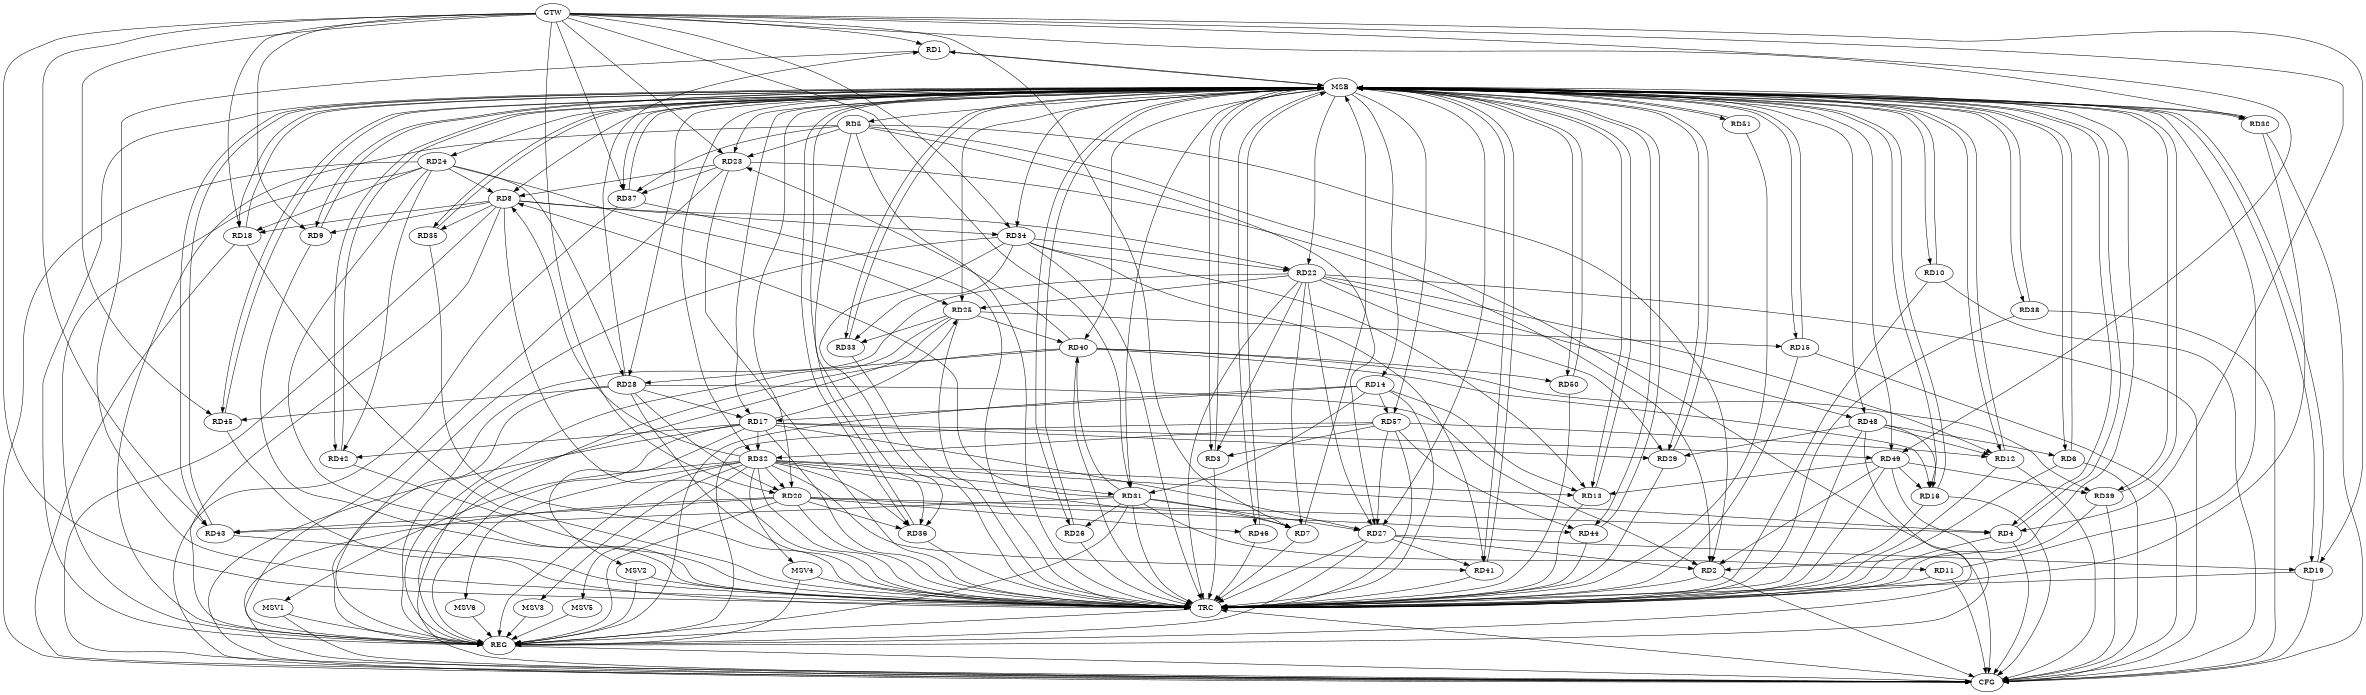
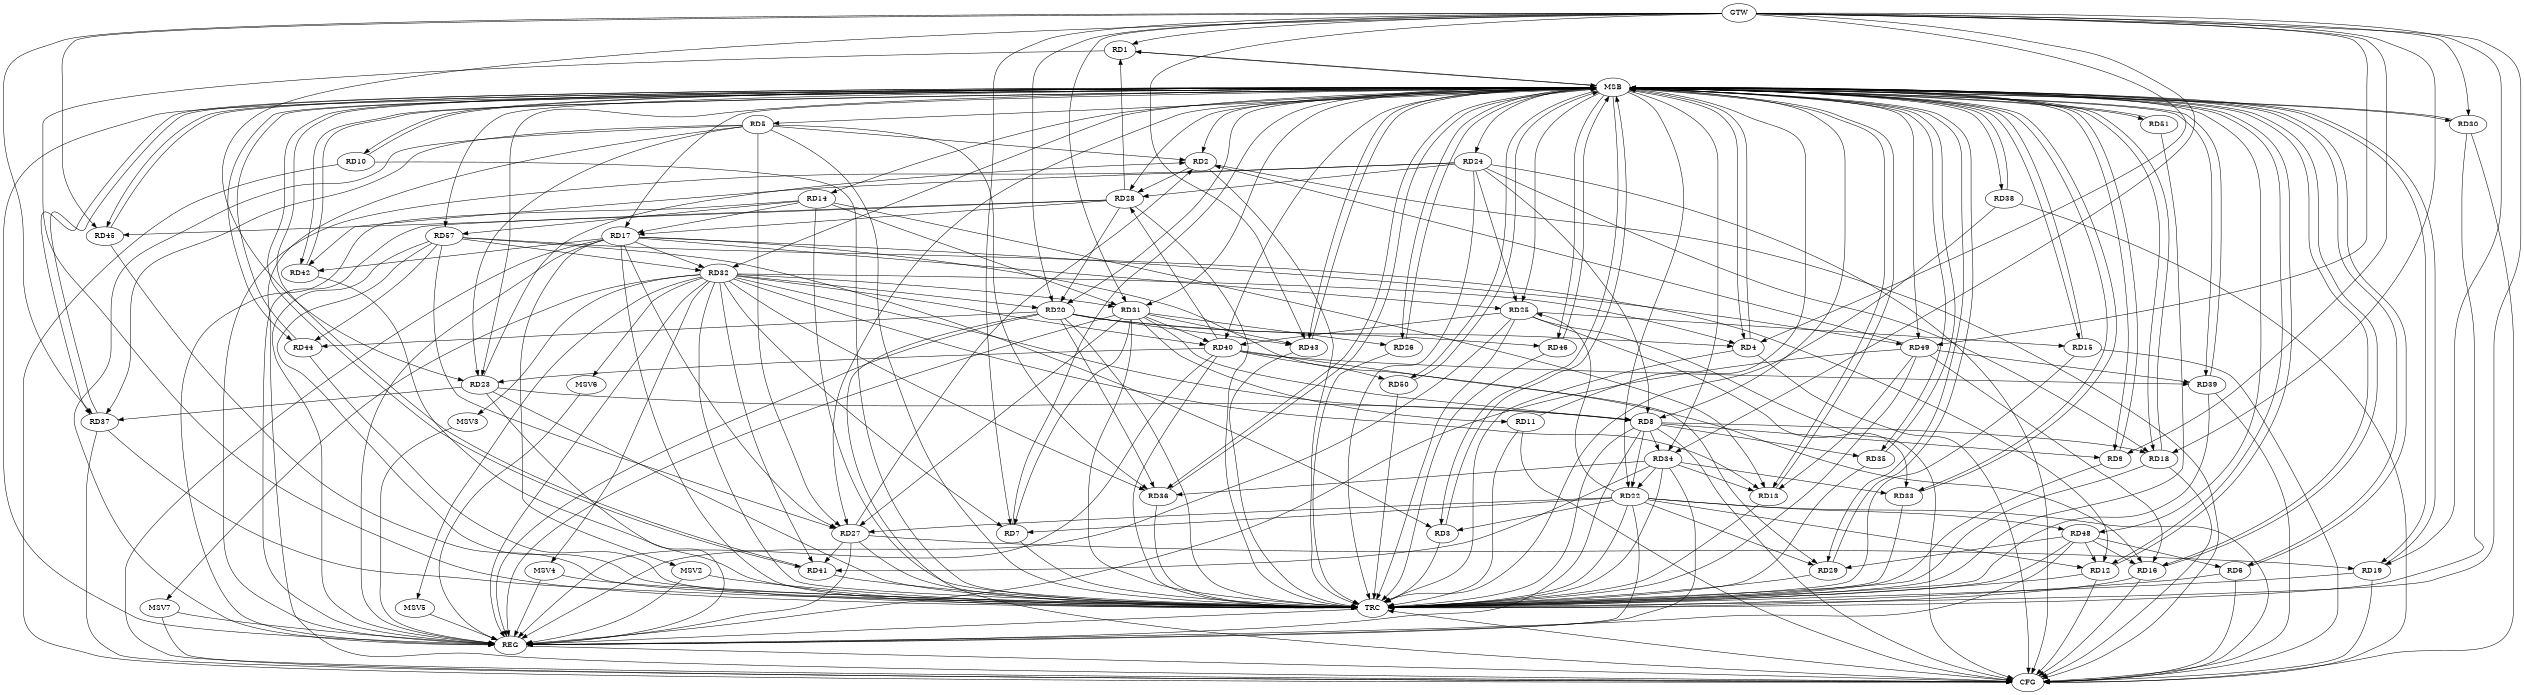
none -> (968, 309)
(1135, 392) -> (1166, 179)
(273, 608) -> (160, 608)
